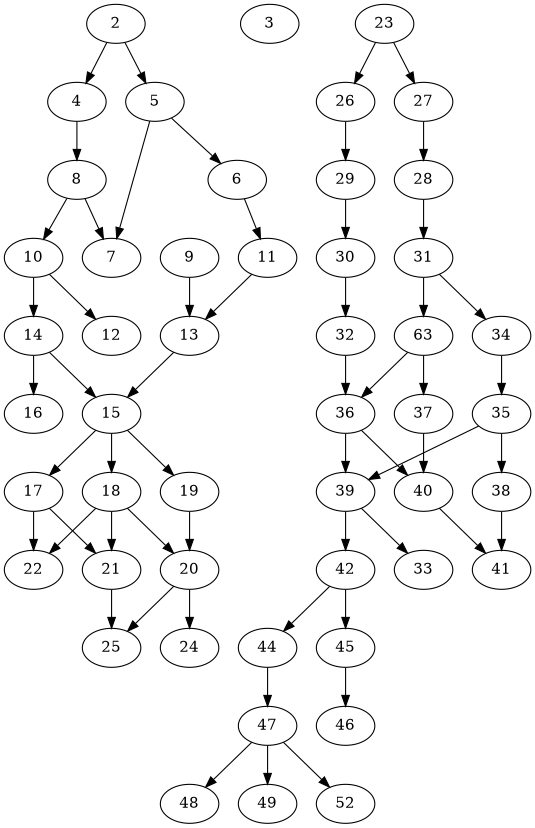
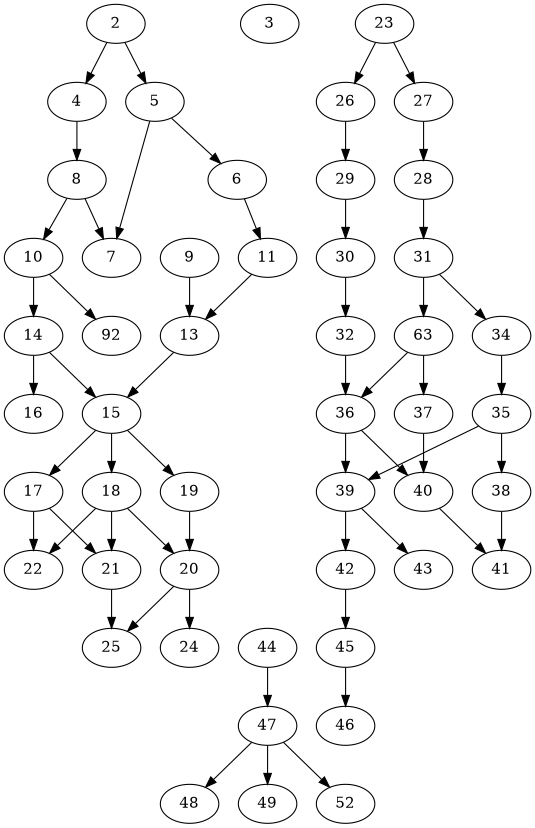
(112, 336) -> (112, 336)
(424, 570) -> (424, 570)
(311, 605) -> none
